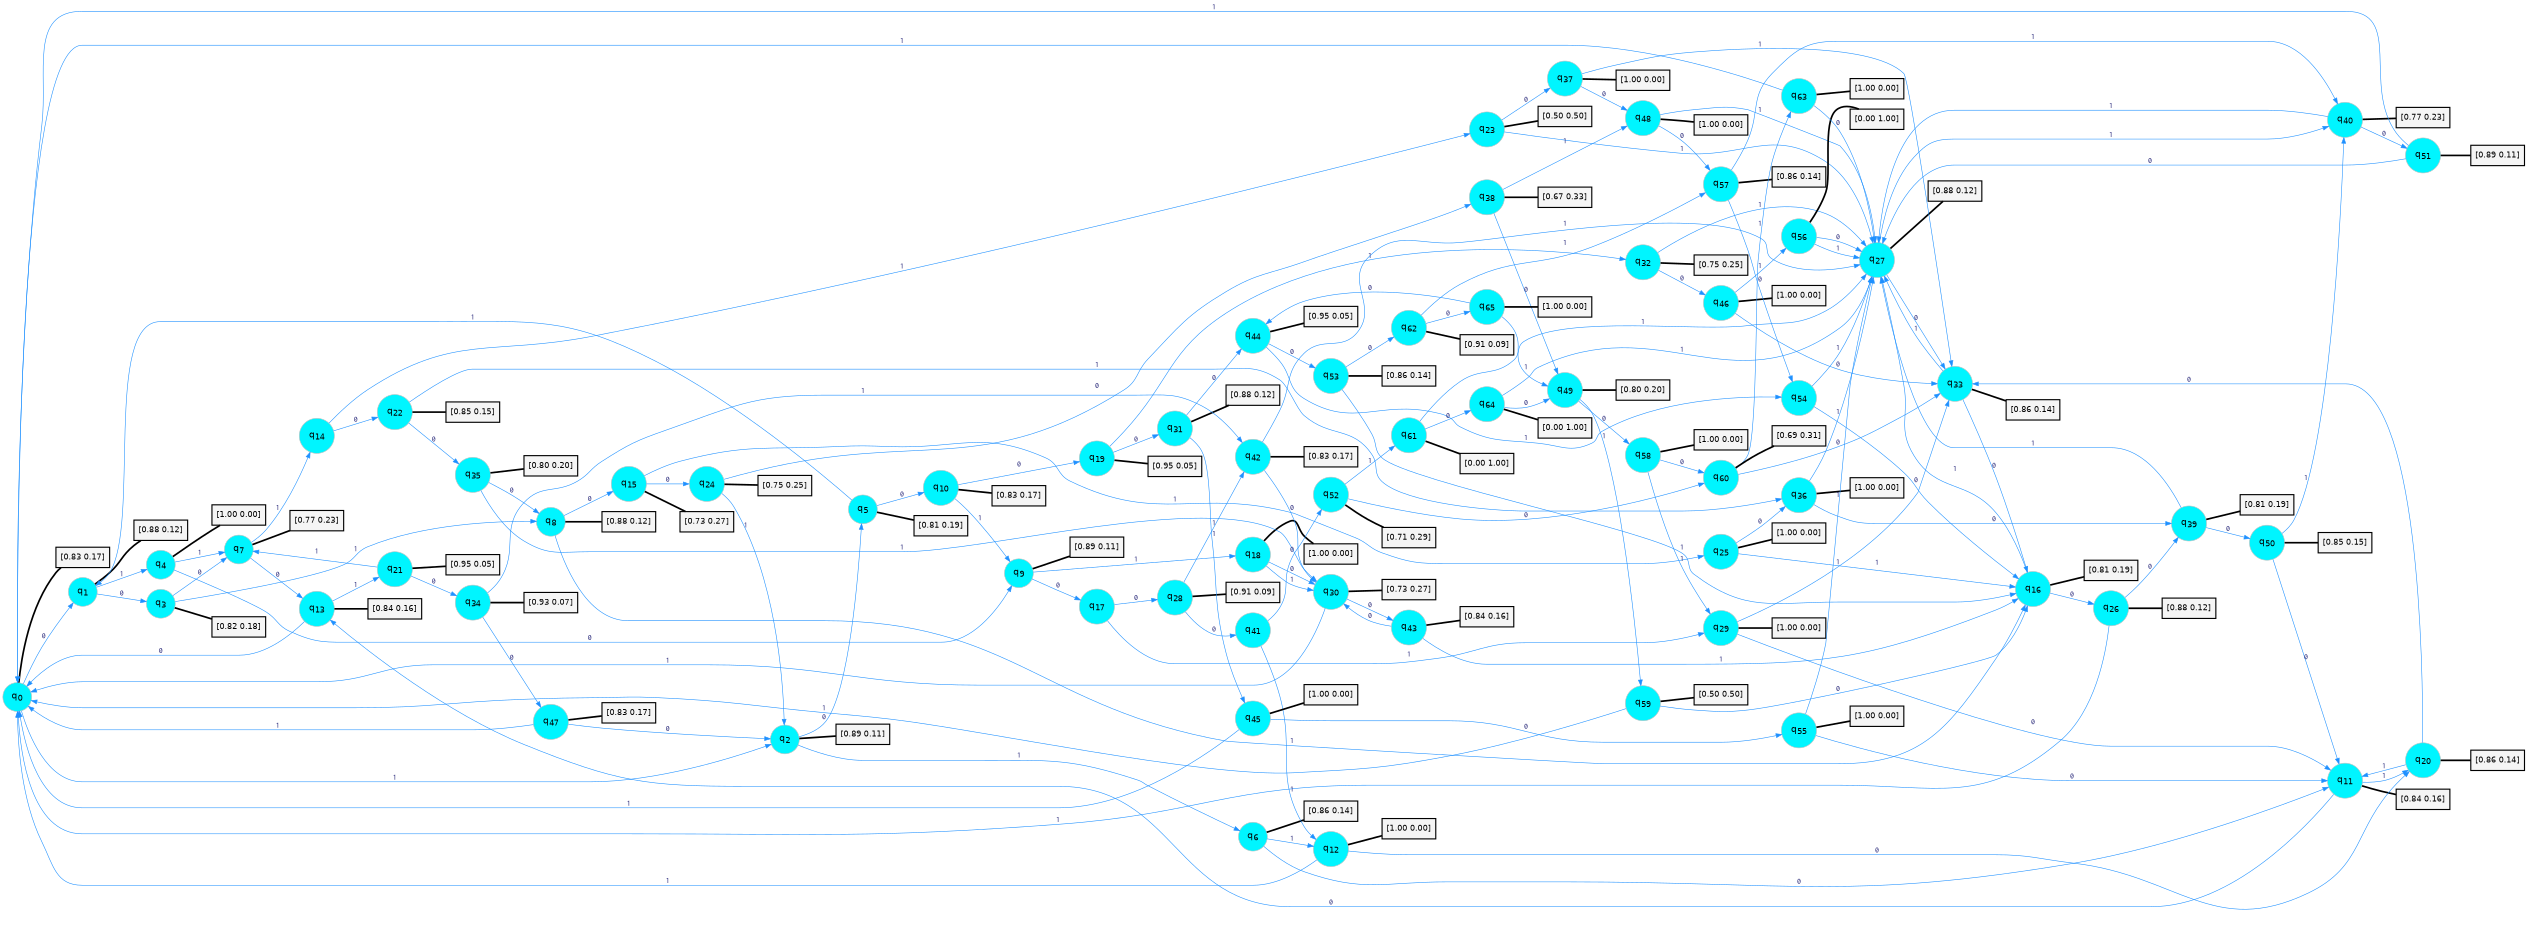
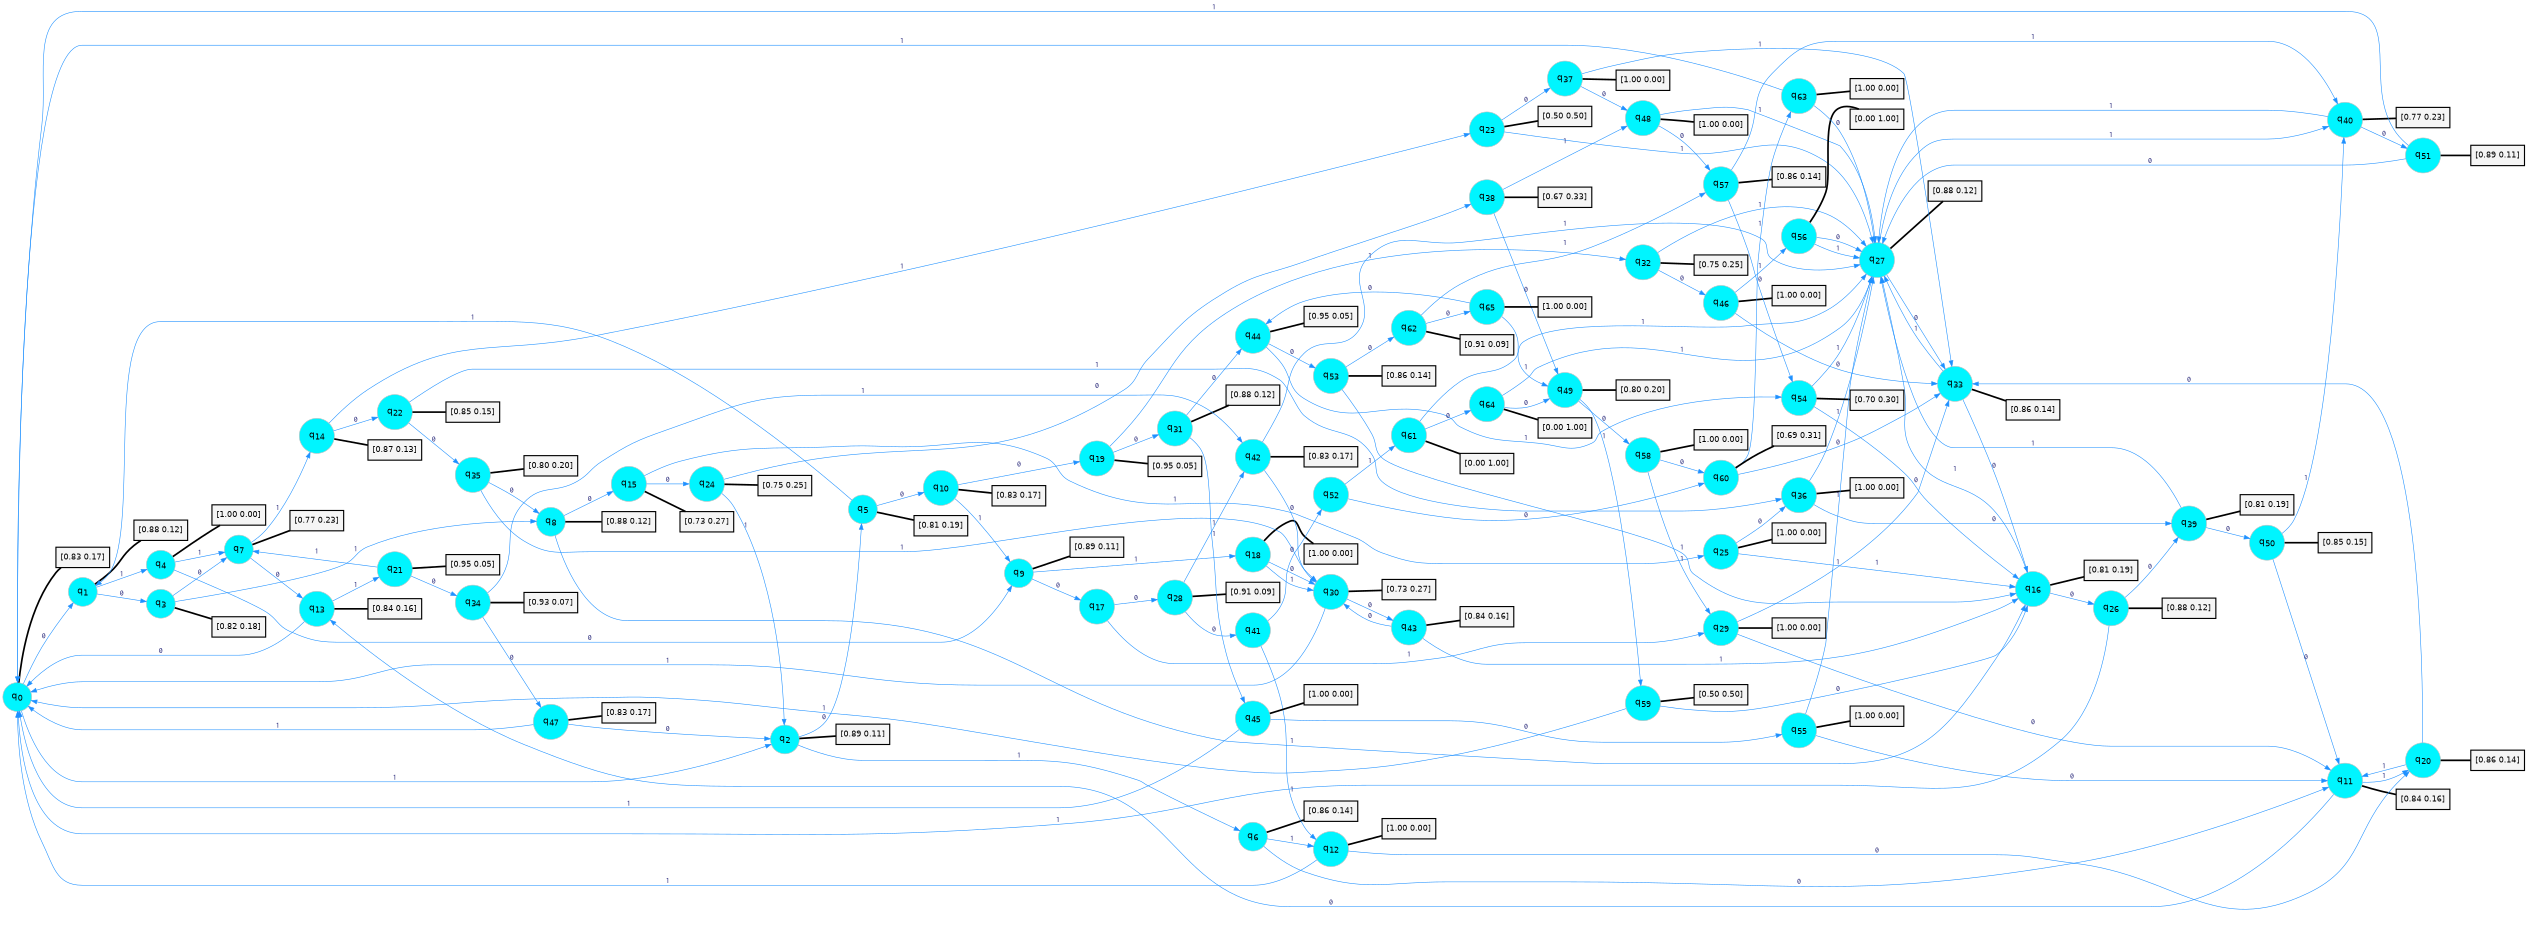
none -> (1877, 400)
none -> (395, 450)
(1409, 538) -> none
